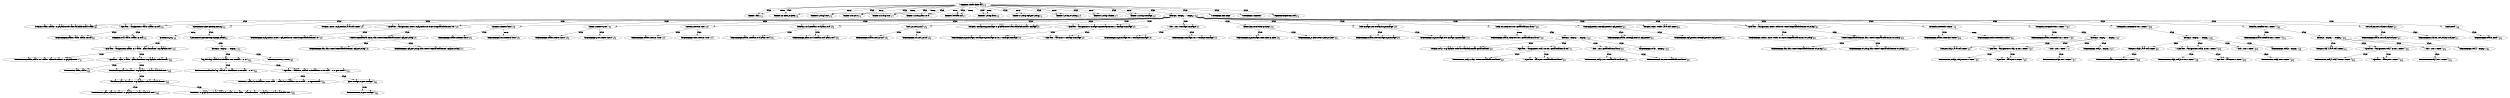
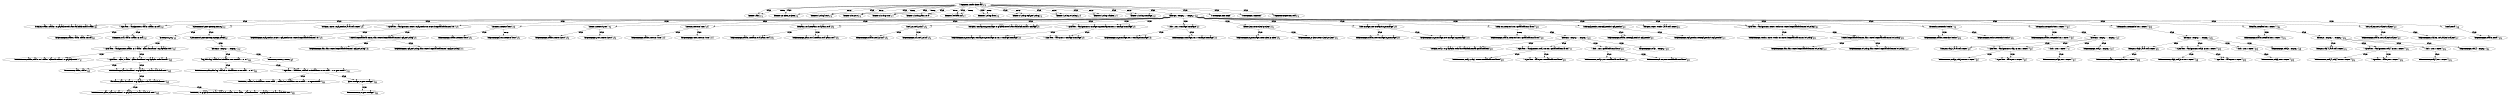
(193, 32) -> (193, 32)
(1974, 32) -> (1974, 32)
